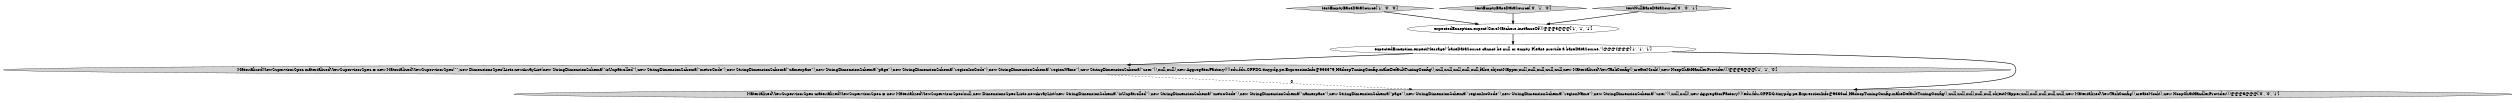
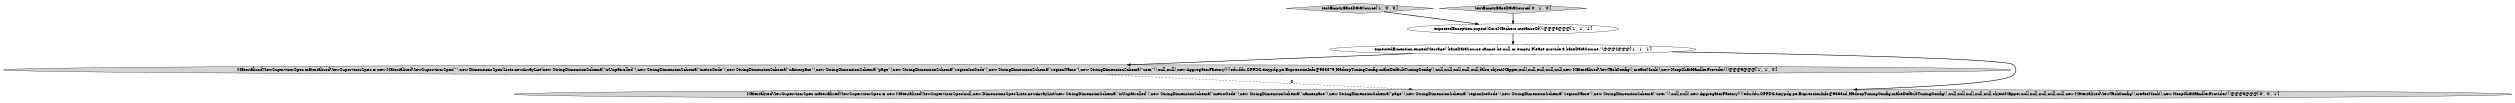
(1662, 8) -> none
